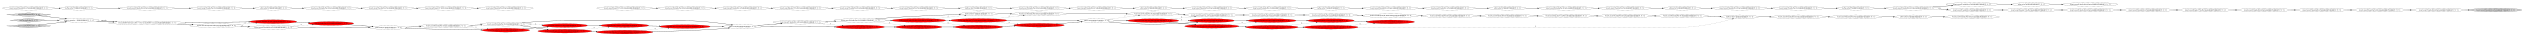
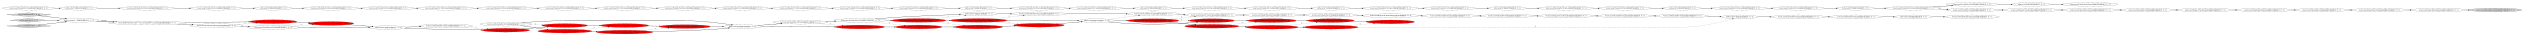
none -> (565, 8)
(476, 25) -> none
